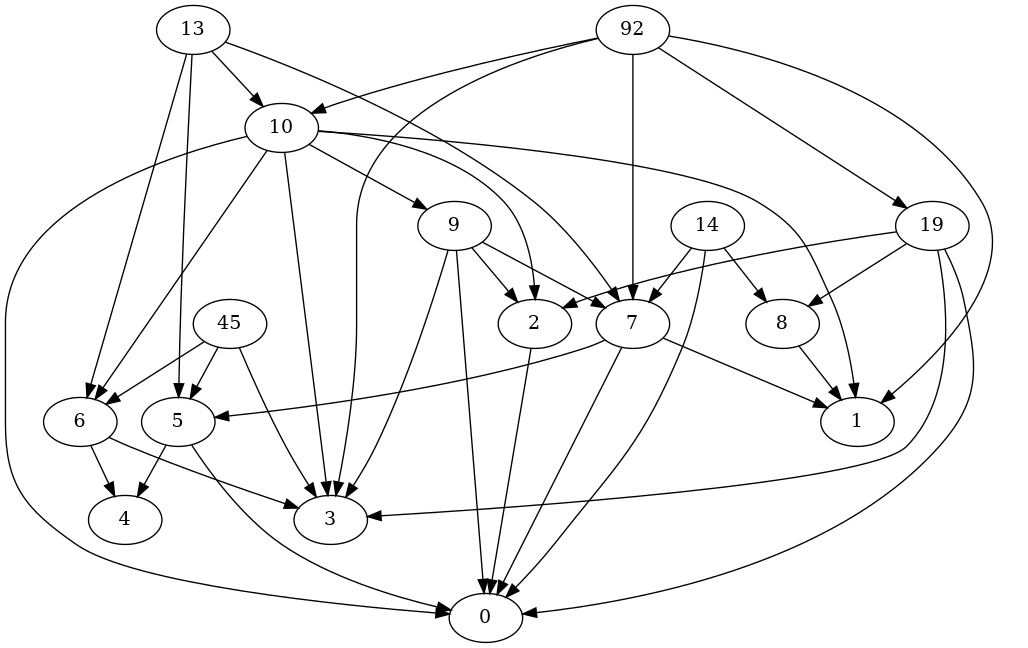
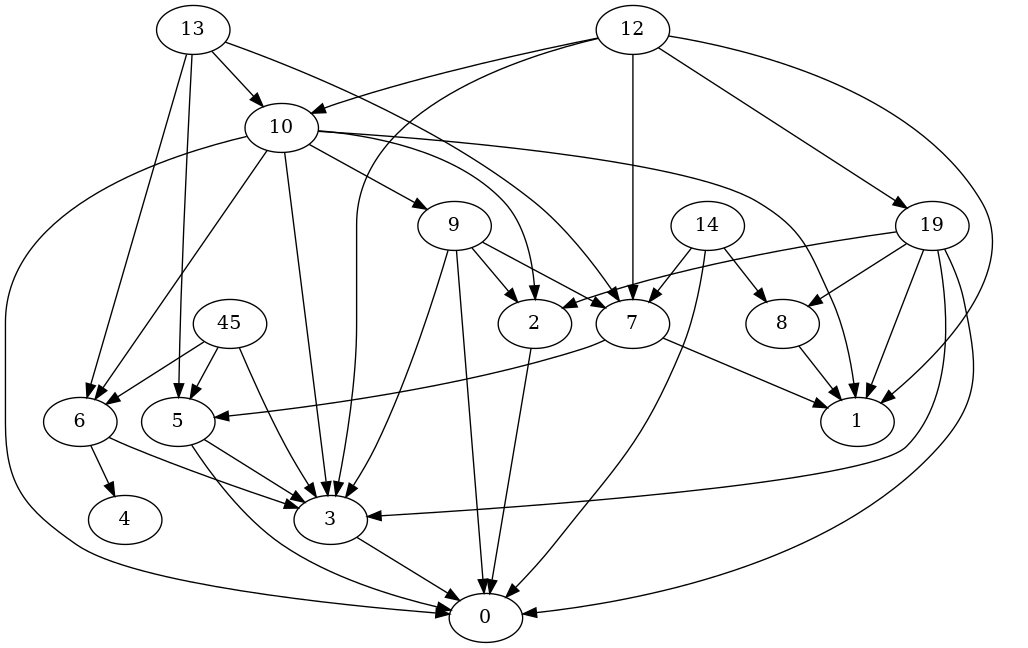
(633, 30) -> (633, 30)
none -> (898, 317)
(562, 465) -> (402, 565)
(155, 466) -> (249, 467)
